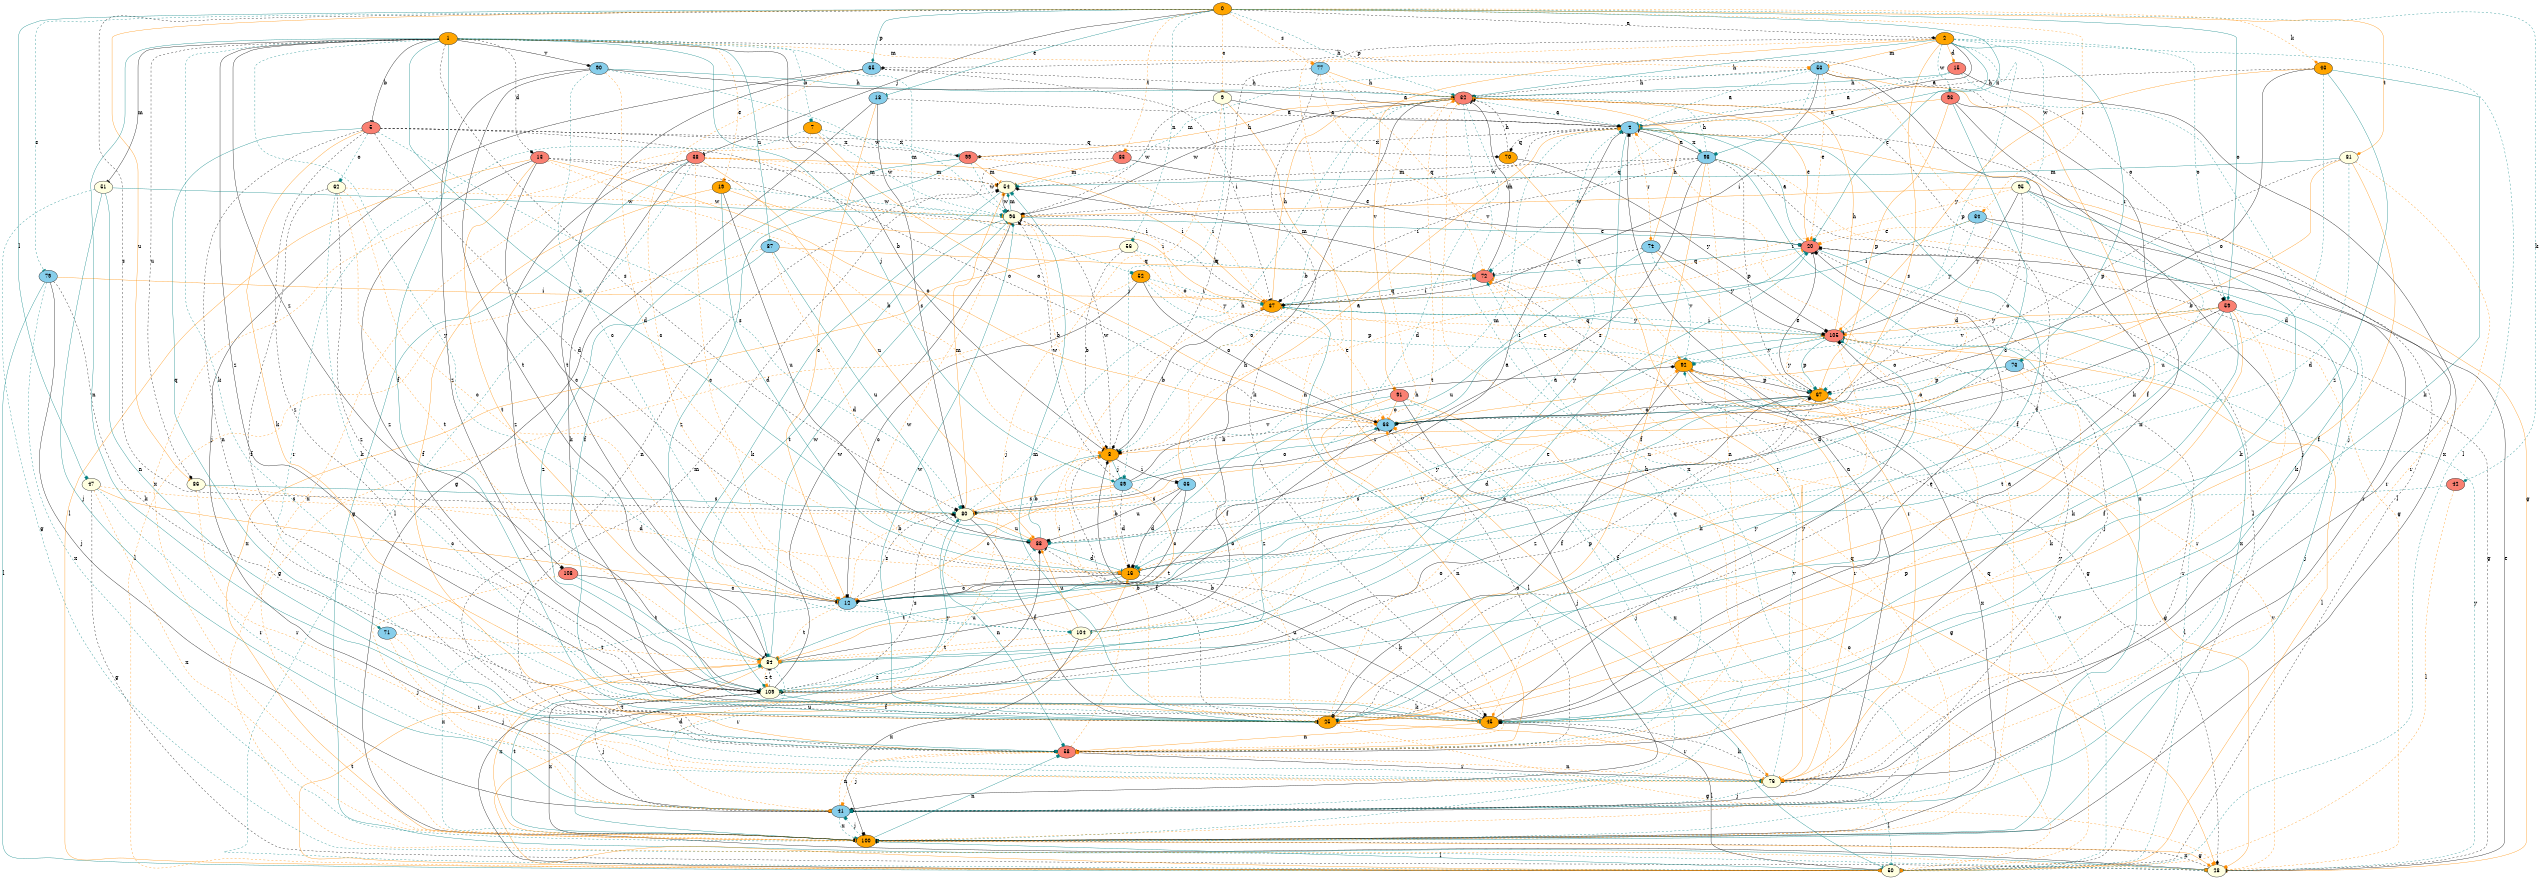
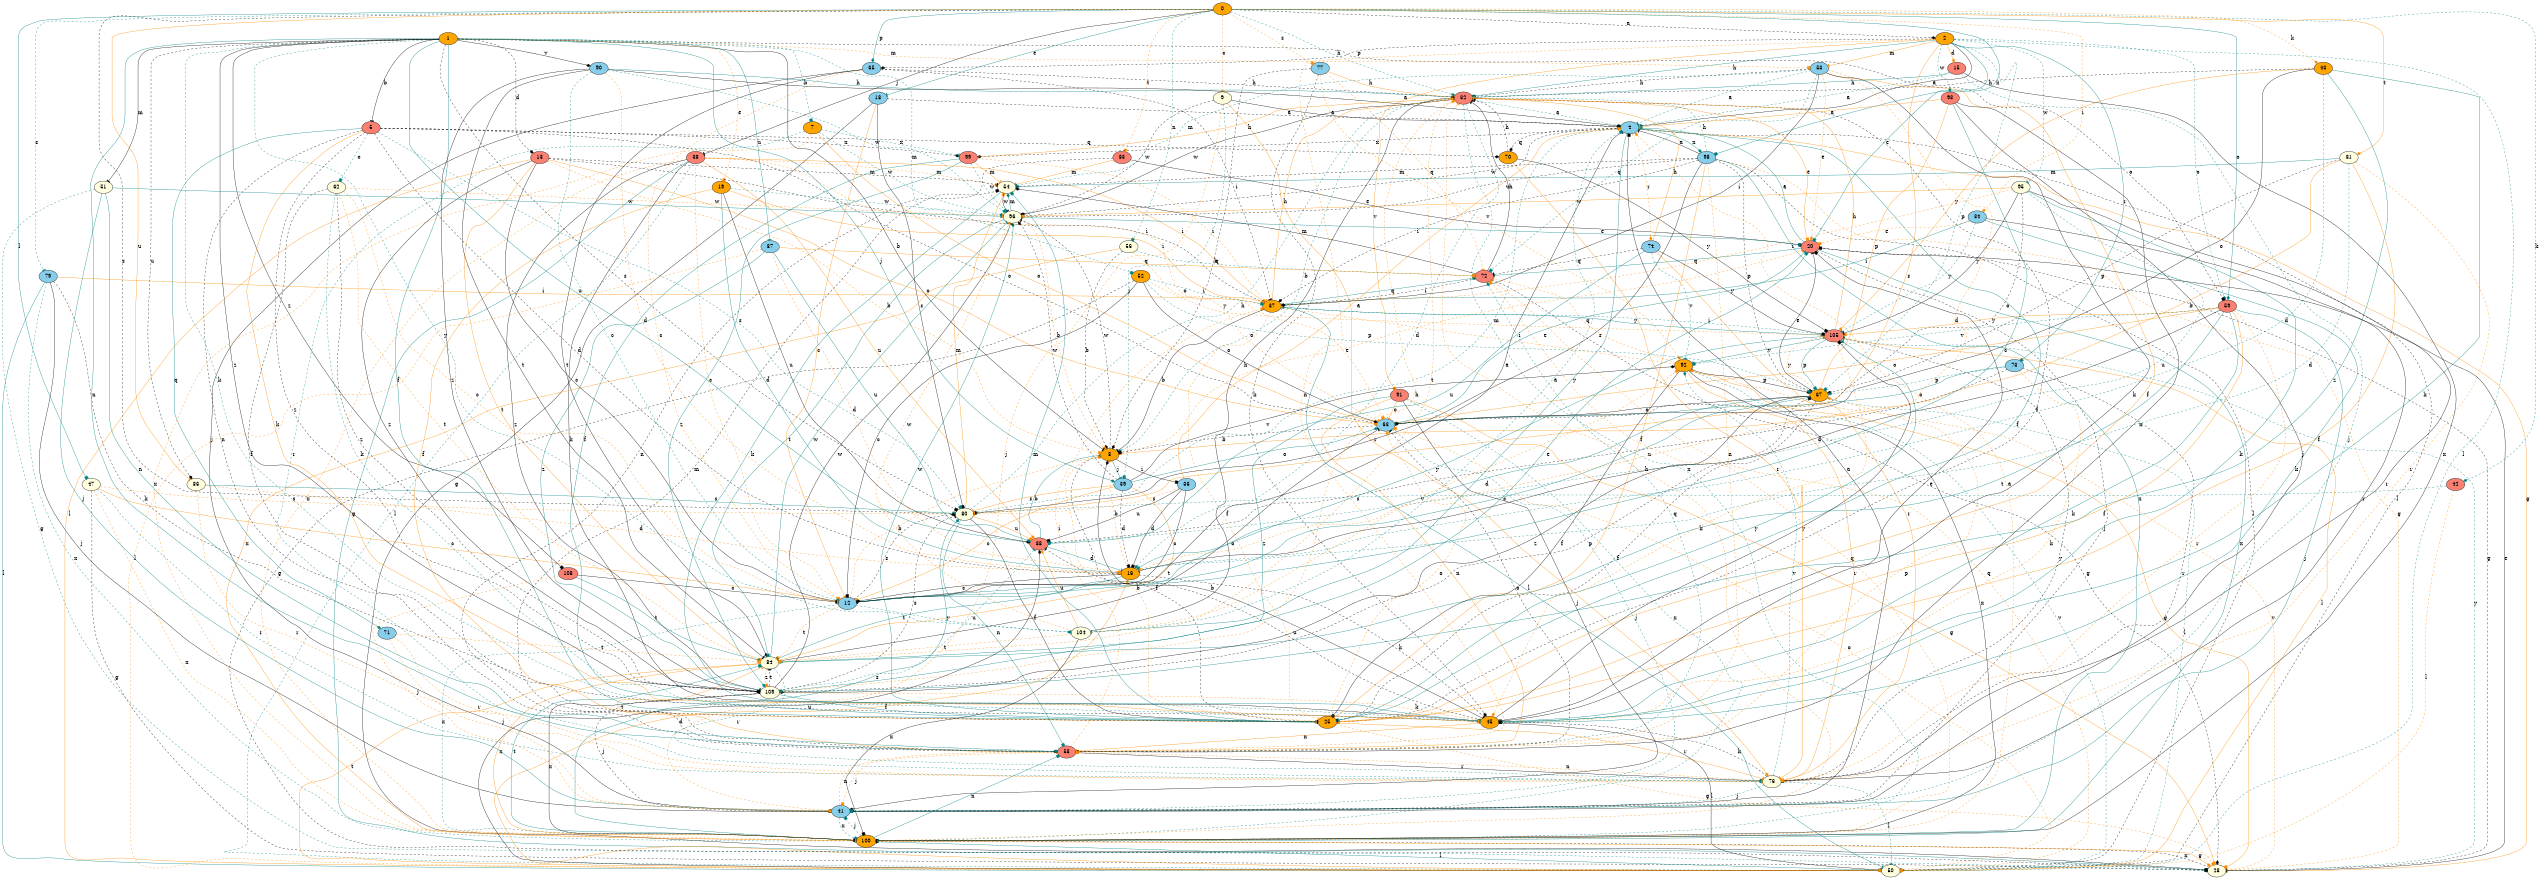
(496, 847) -> (496, 847)
